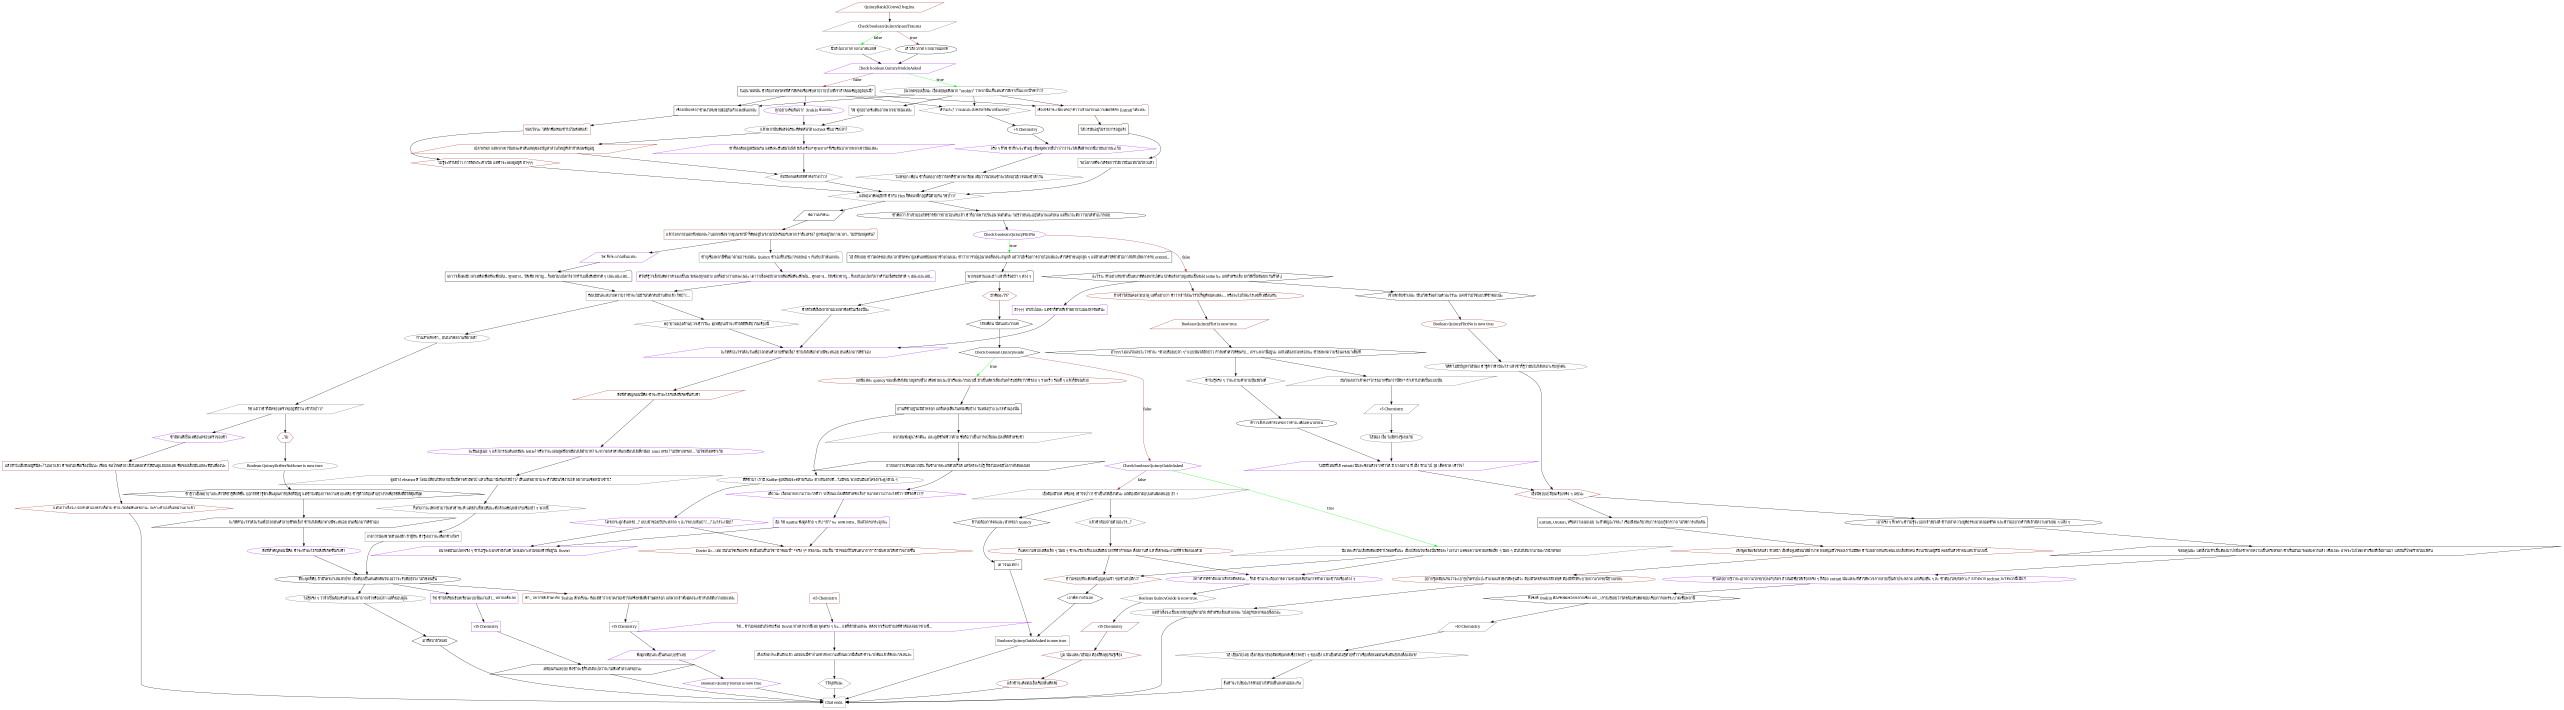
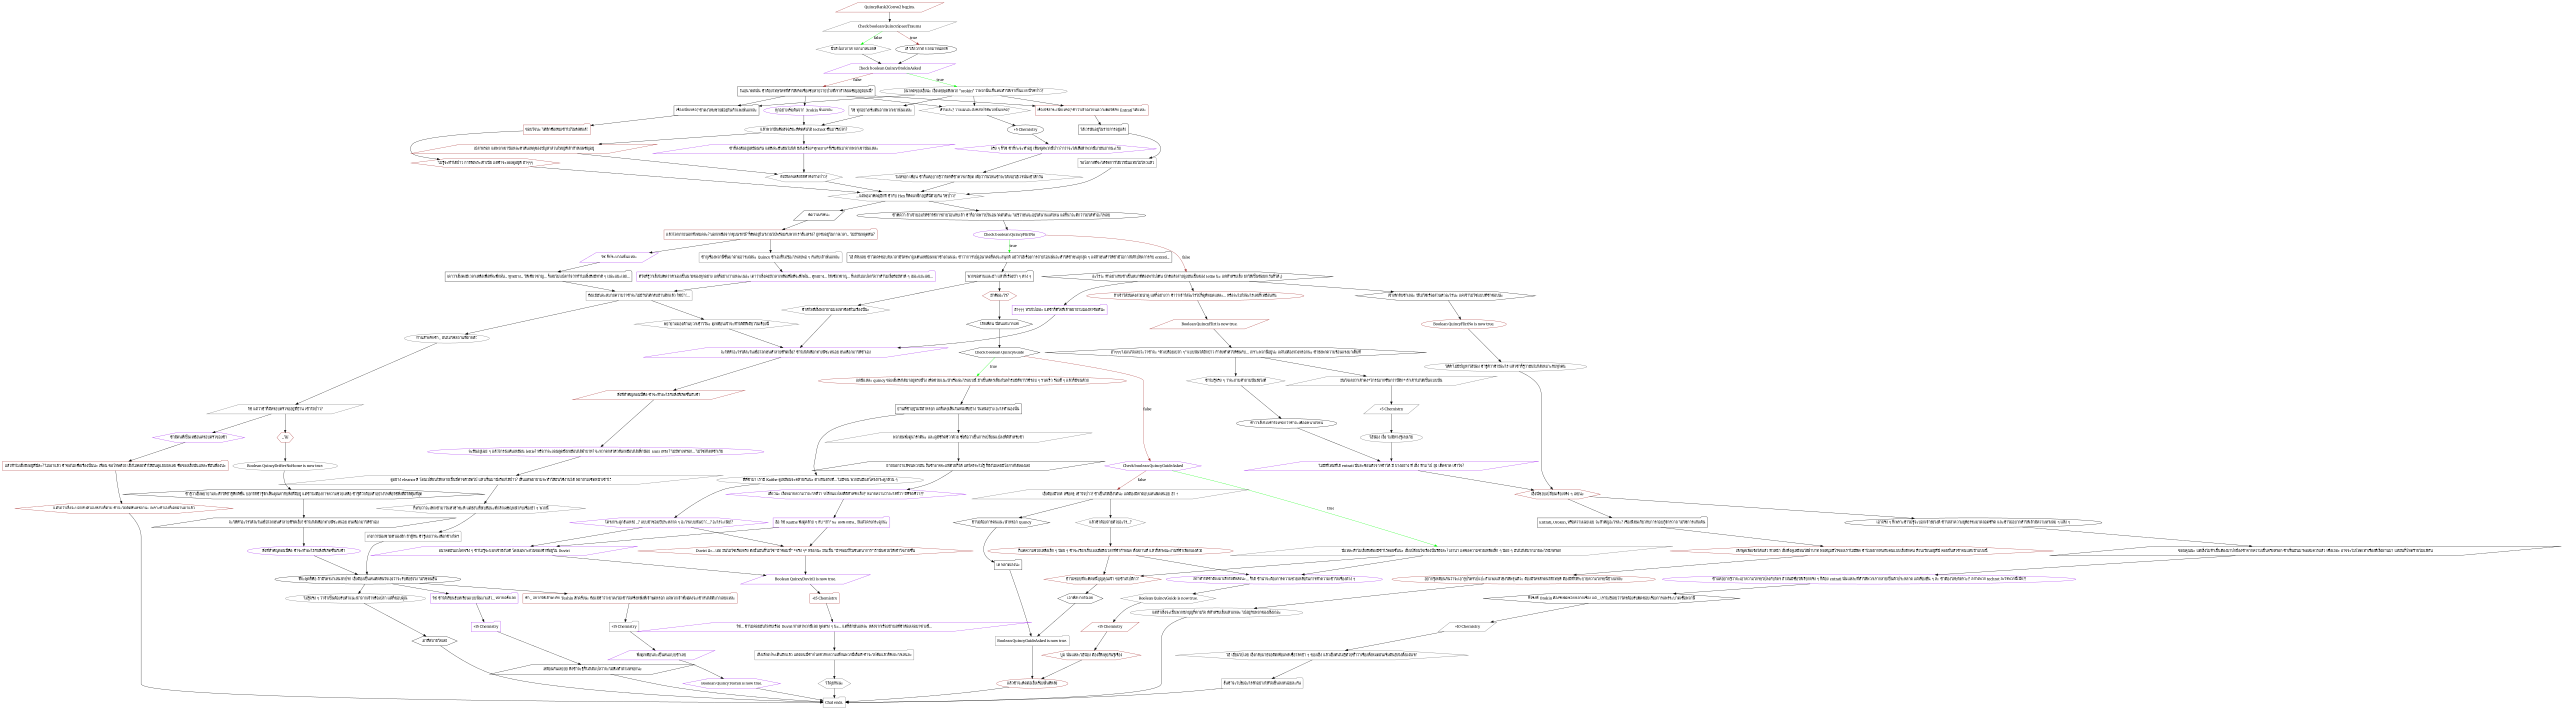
(1008, 565) -> (1008, 565)
none -> (805, 579)
(933, 672) -> (1032, 661)
